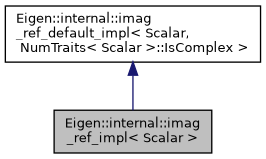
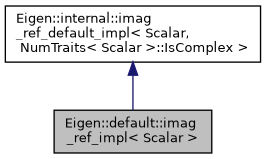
(133, 132) -> (133, 132)
